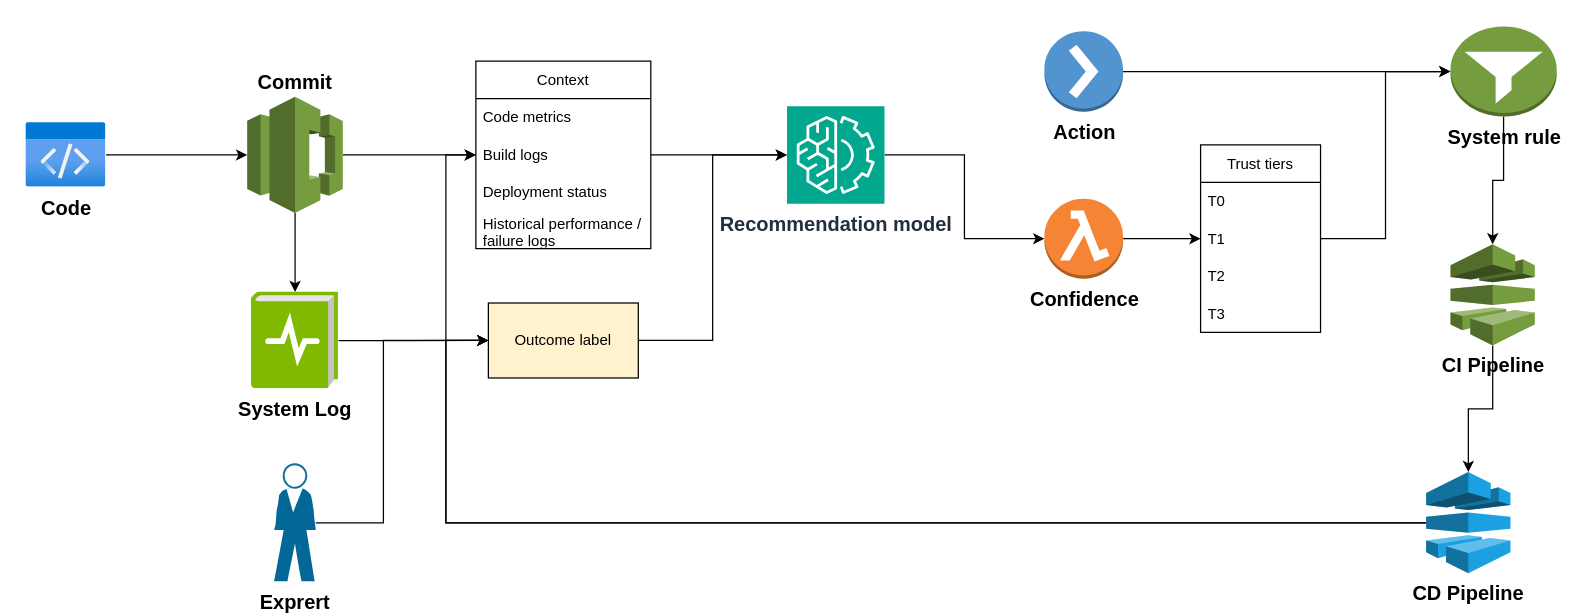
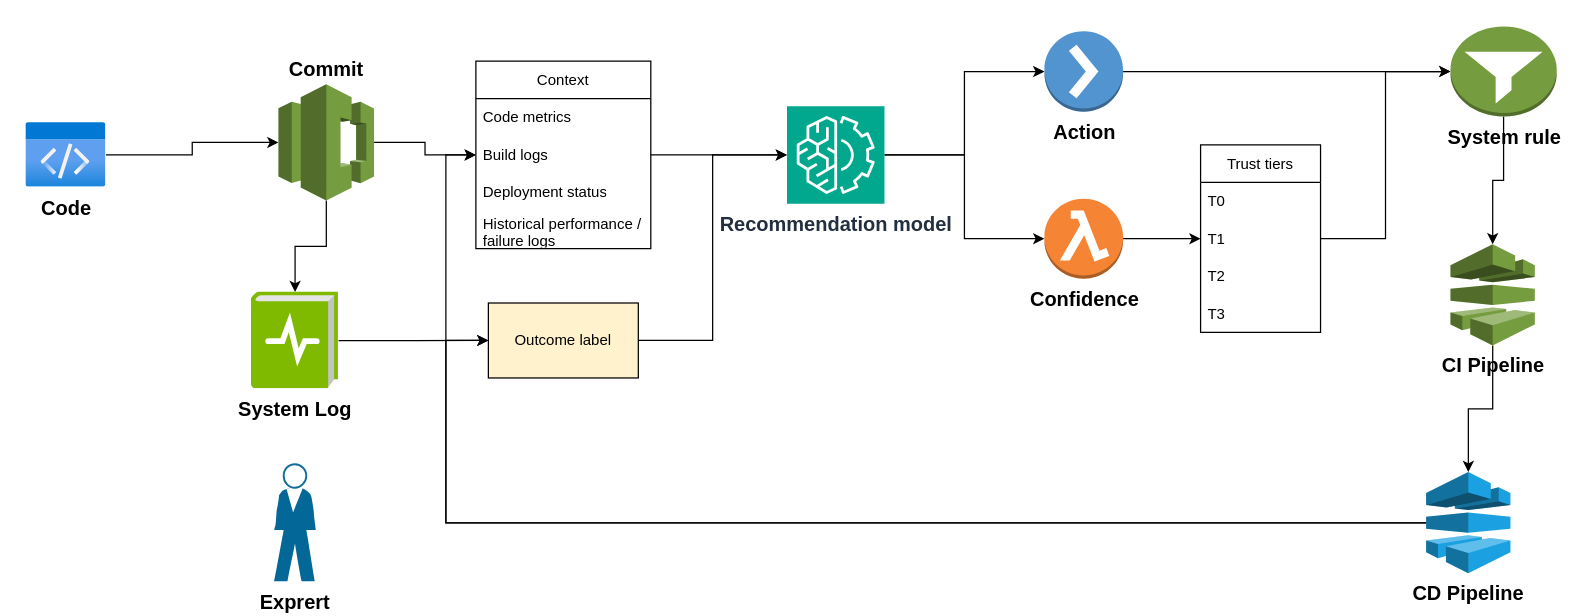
none -> (964, 77)
(295, 155) -> (326, 143)
(383, 467) -> none
